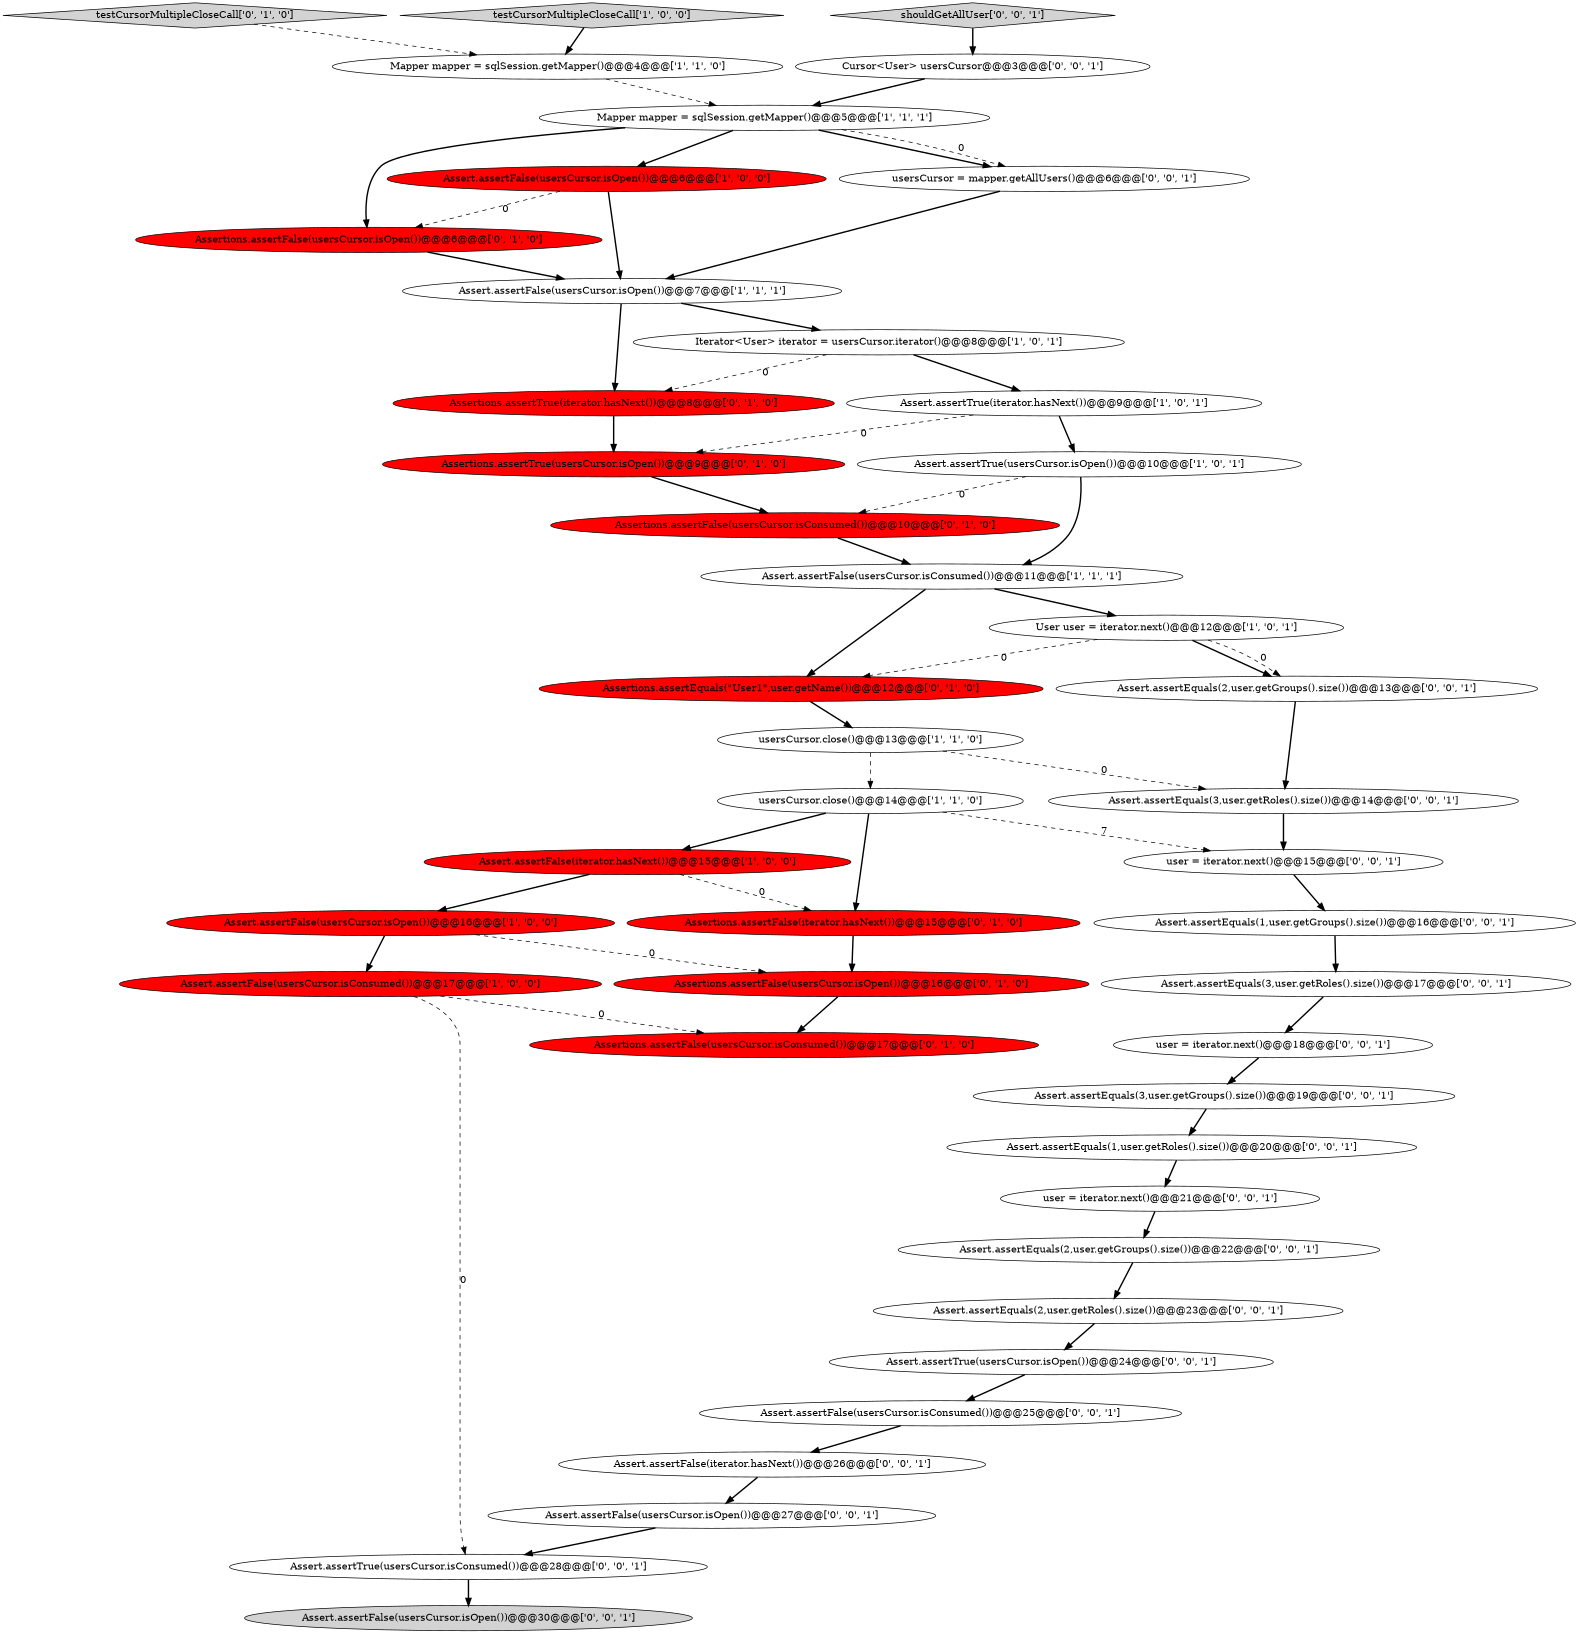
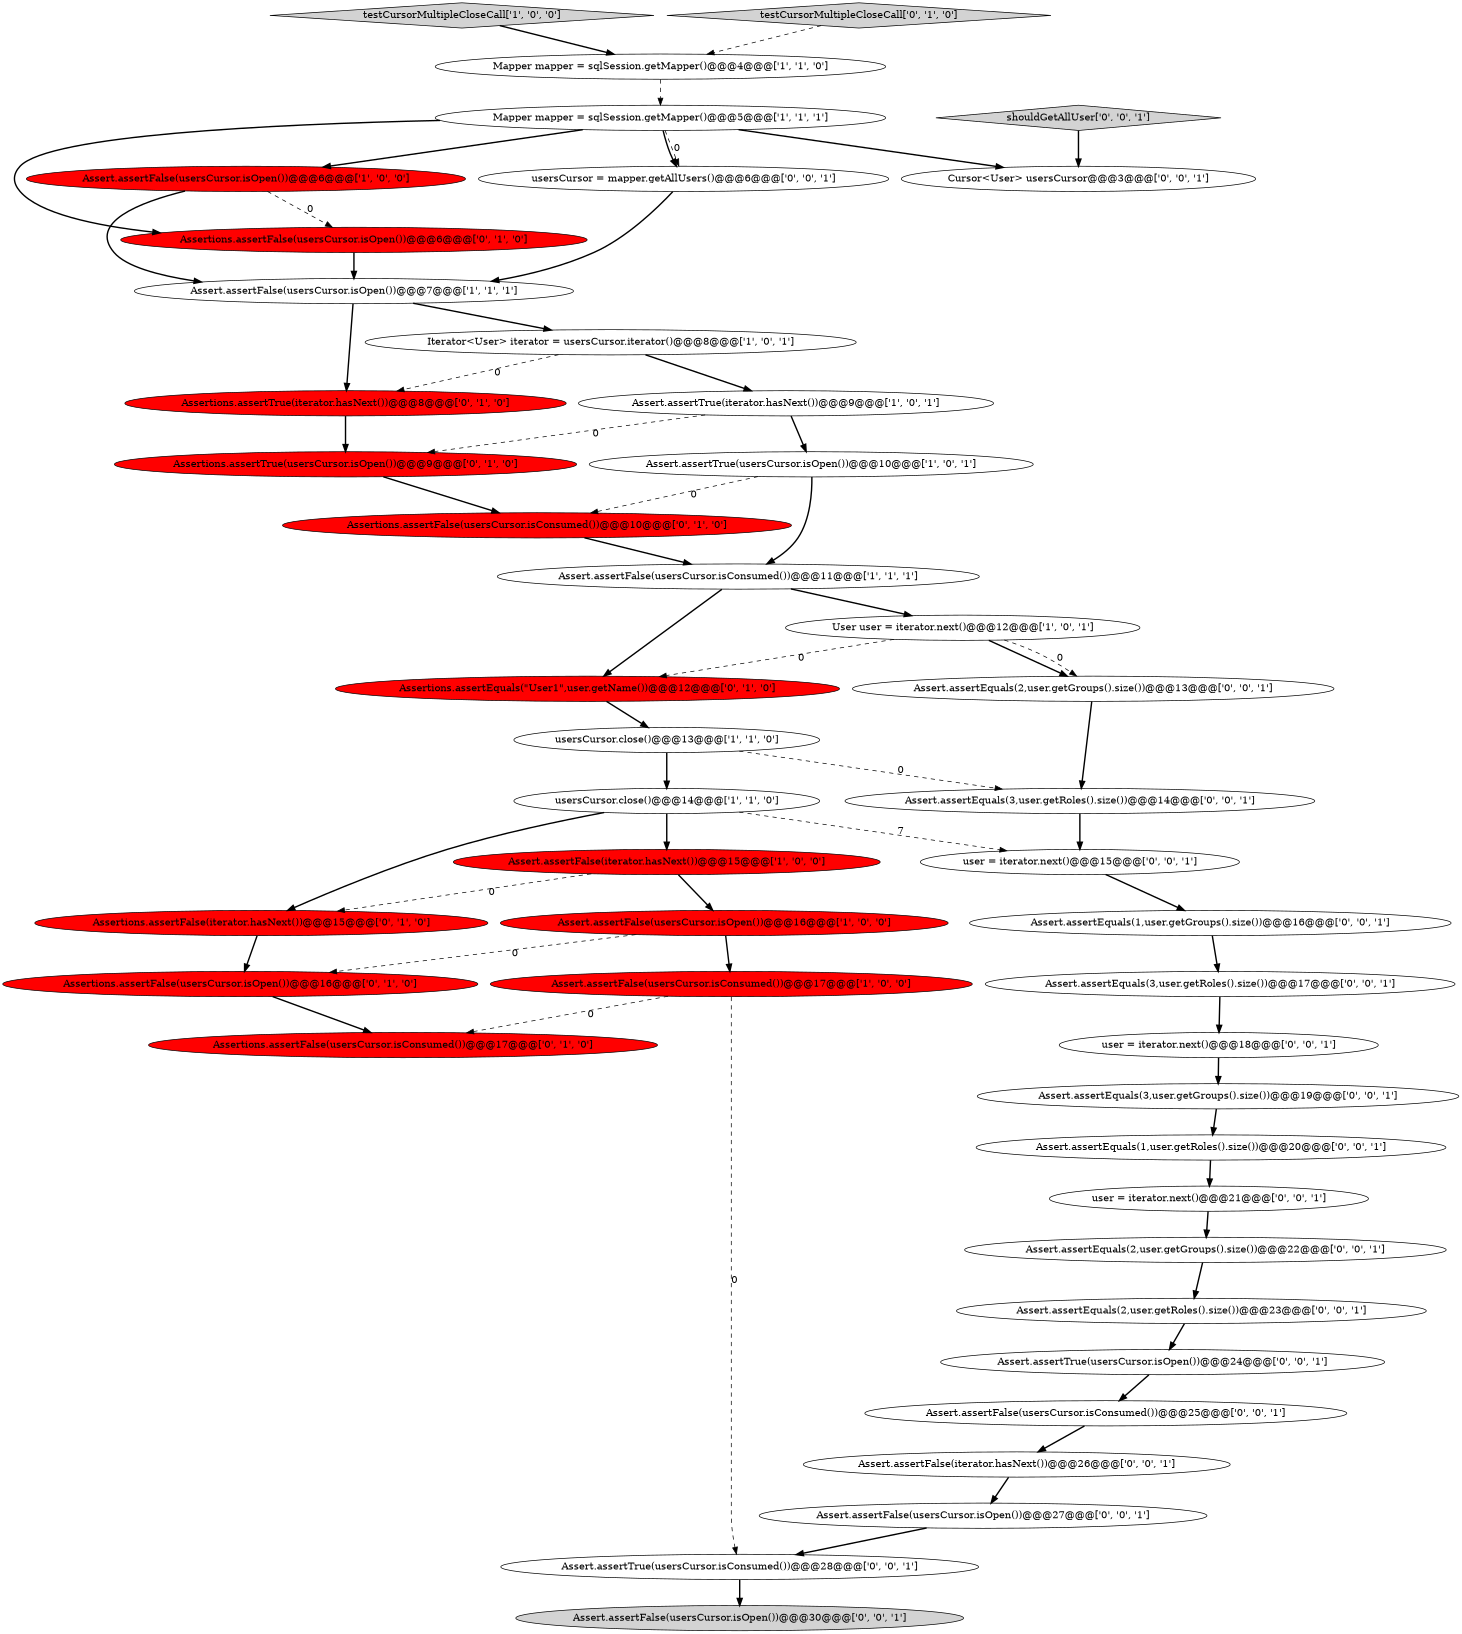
(872, 91) -> (867, 148)
(870, 767) -> (667, 767)
